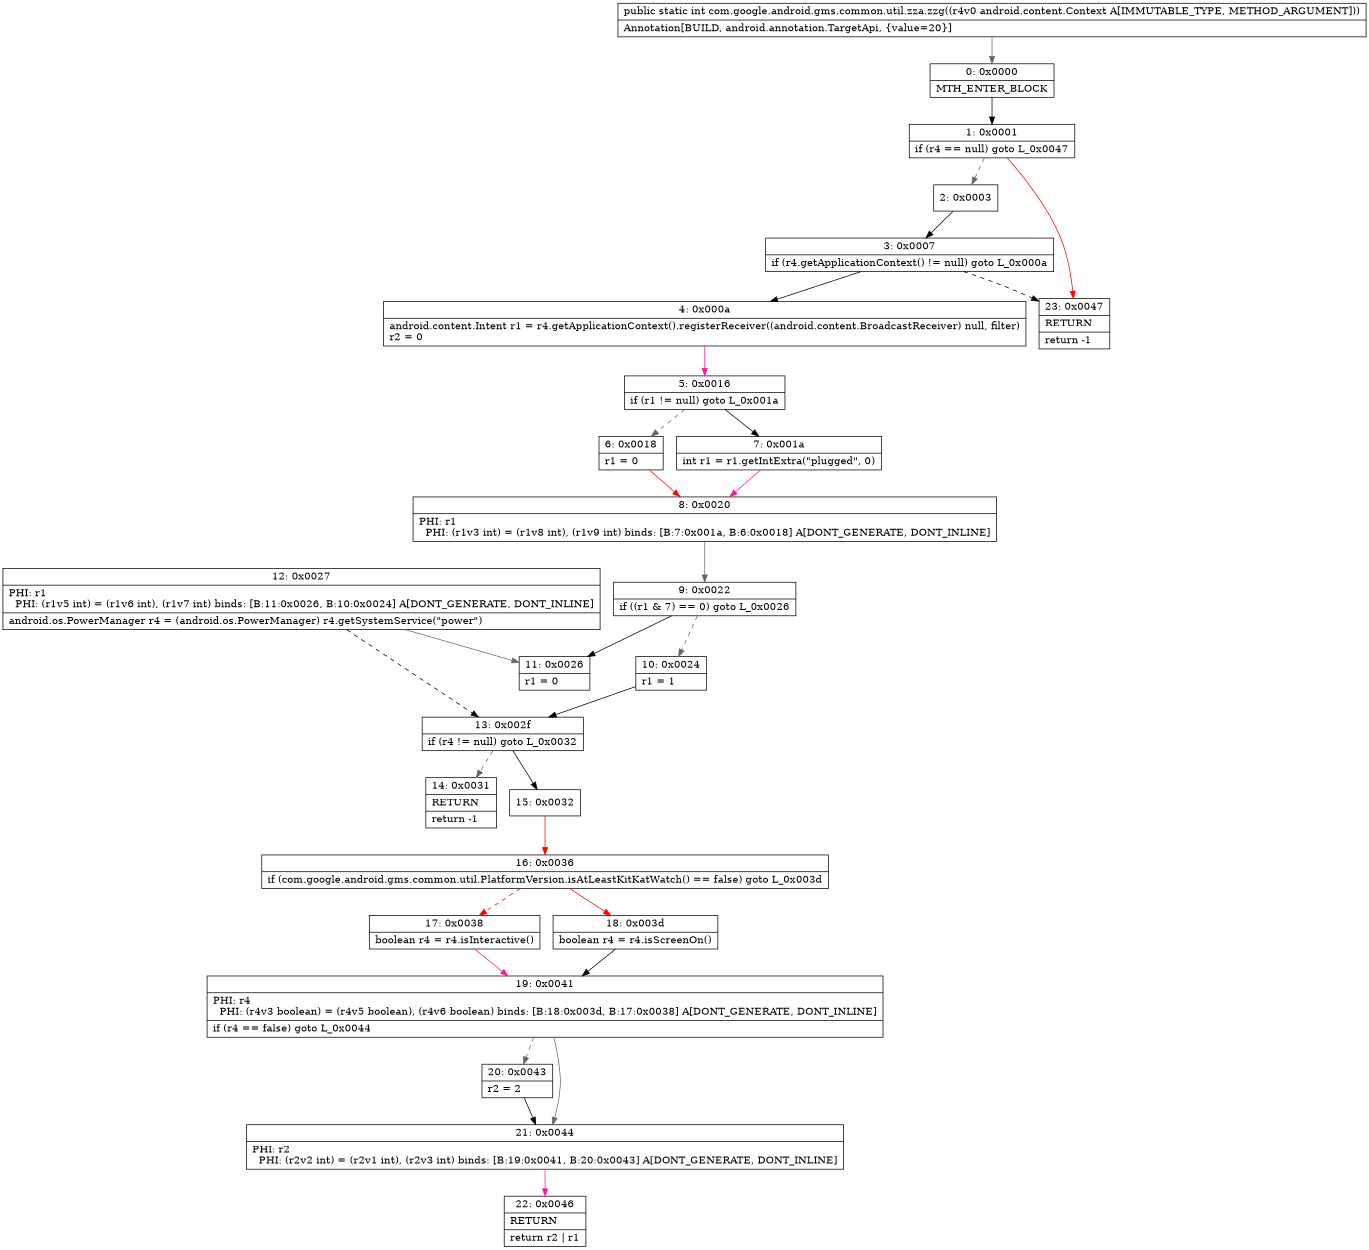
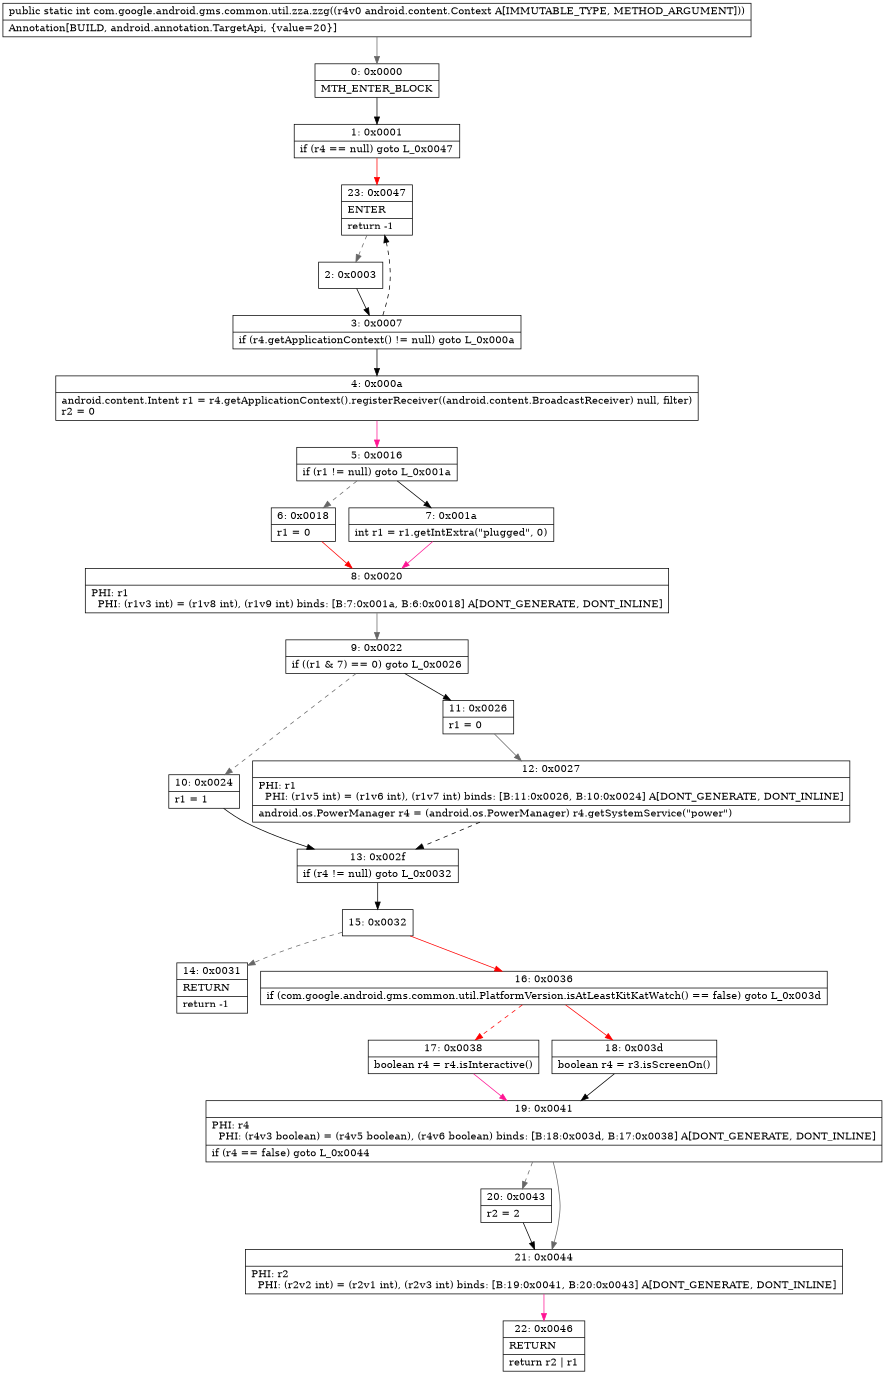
(980, 168) -> (363, 245)
(1069, 323) -> (367, 210)
(459, 645) -> (505, 745)
(486, 761) -> (298, 946)
(635, 940) -> (634, 1065)
